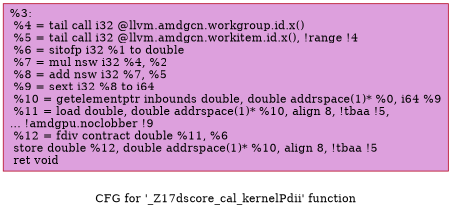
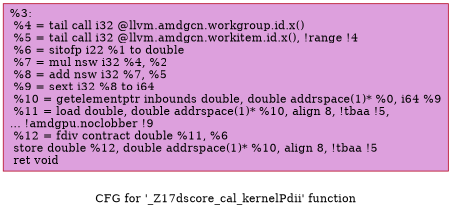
(97, 50) -> (97, 50)
